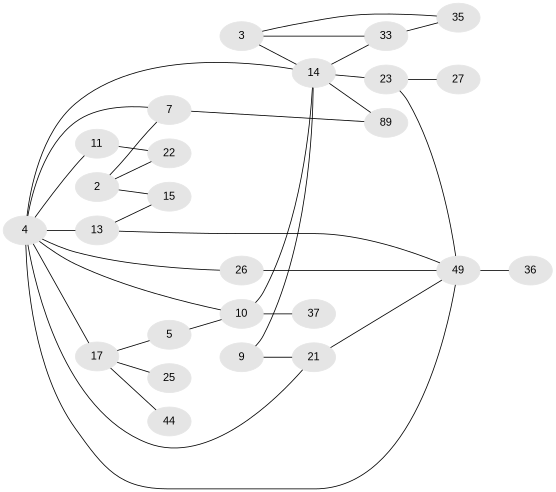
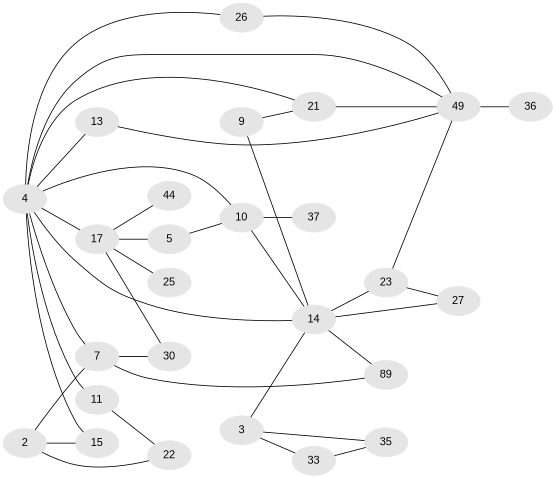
(350, 55) -> (386, 310)
(133, 214) -> (42, 326)
none -> (169, 356)
